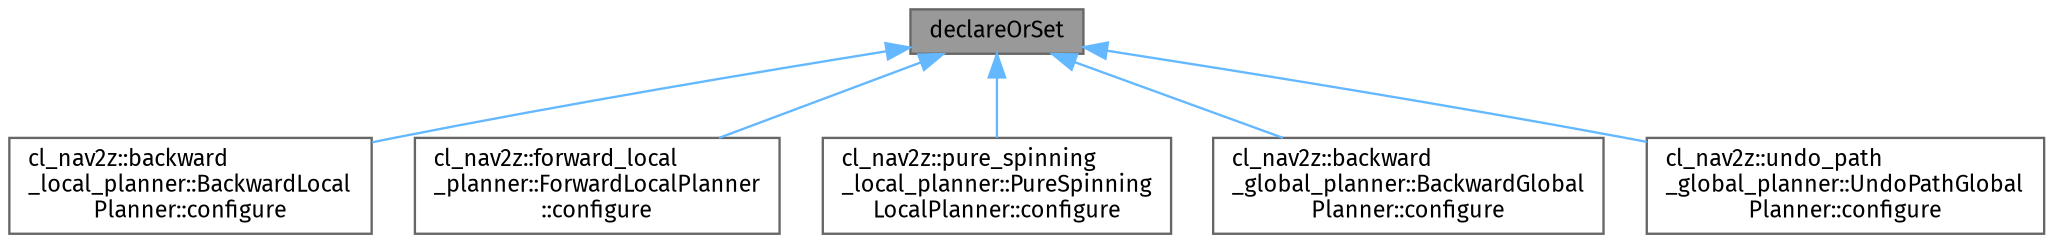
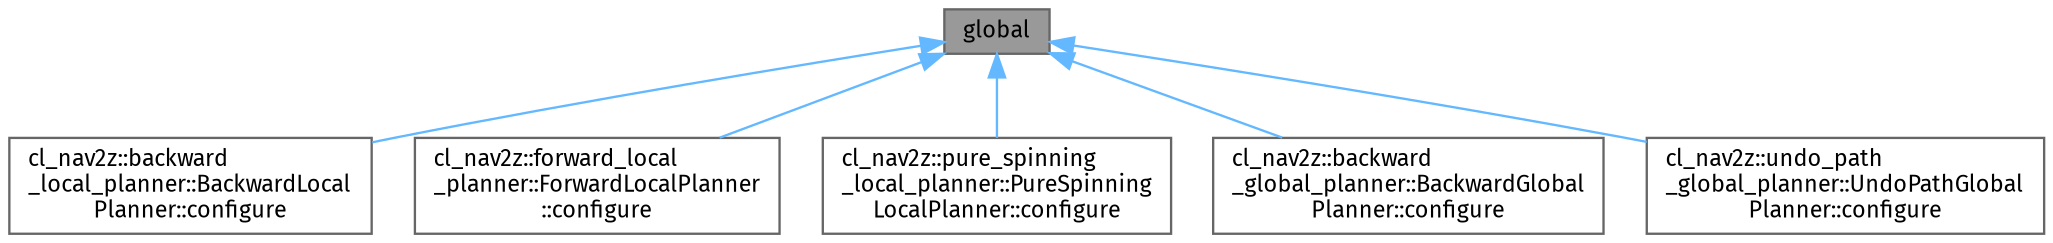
(997, 32) -> (997, 32)
